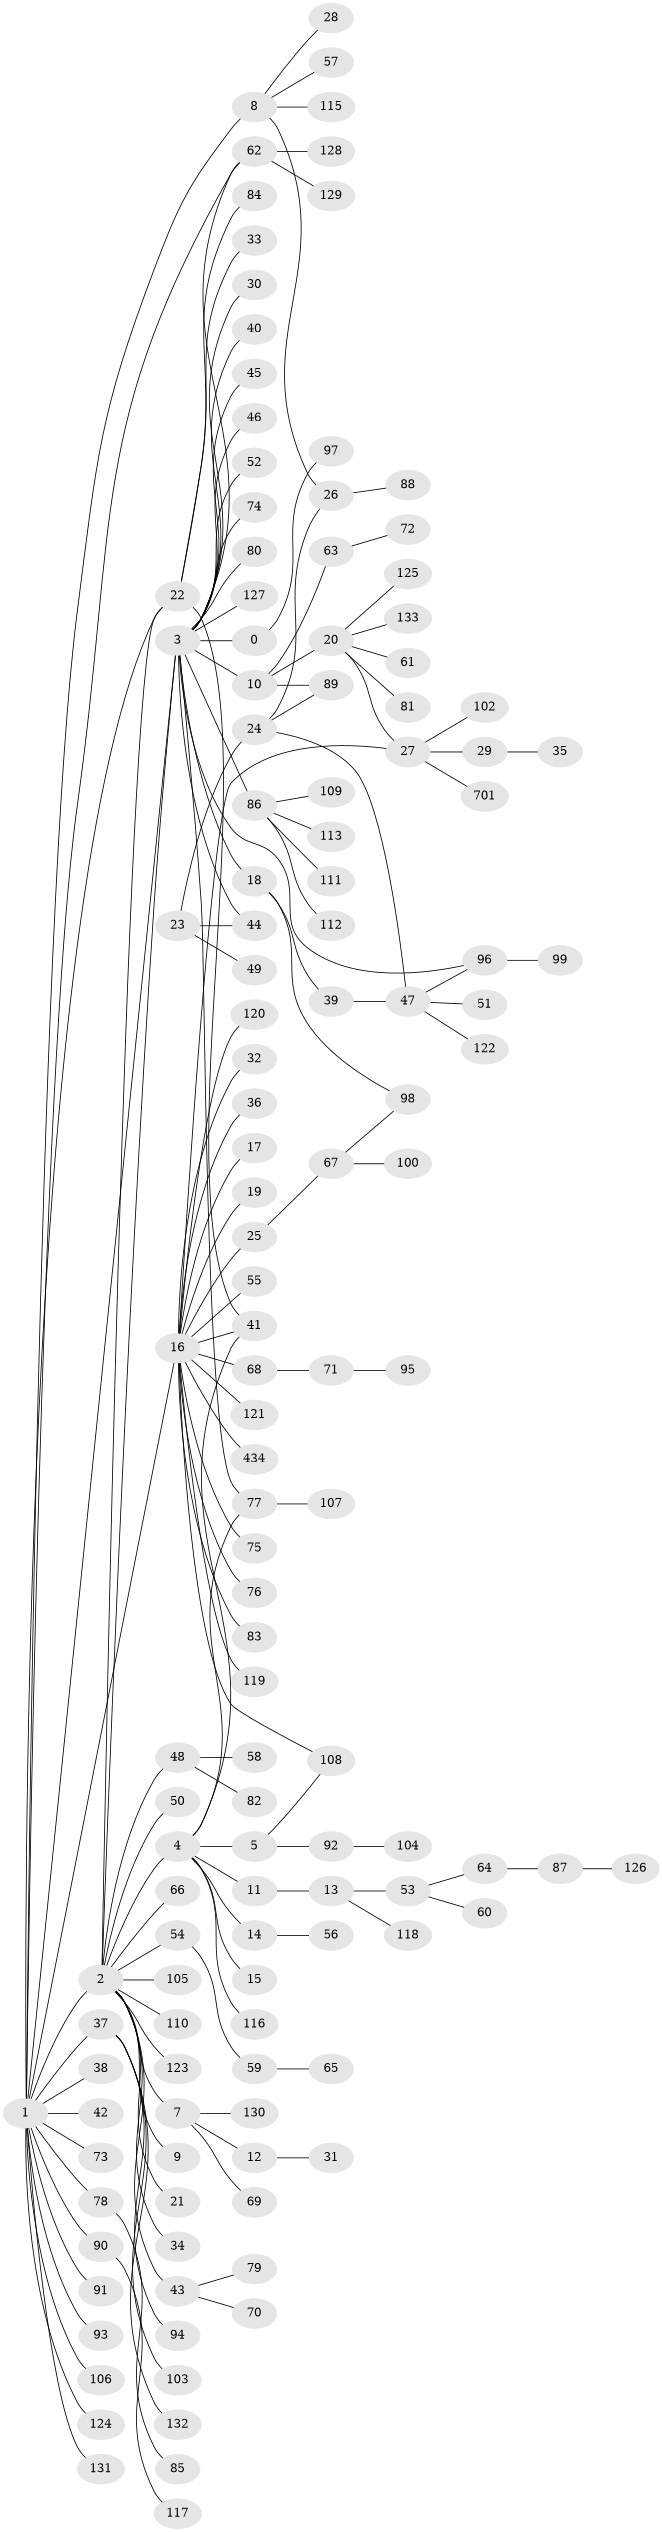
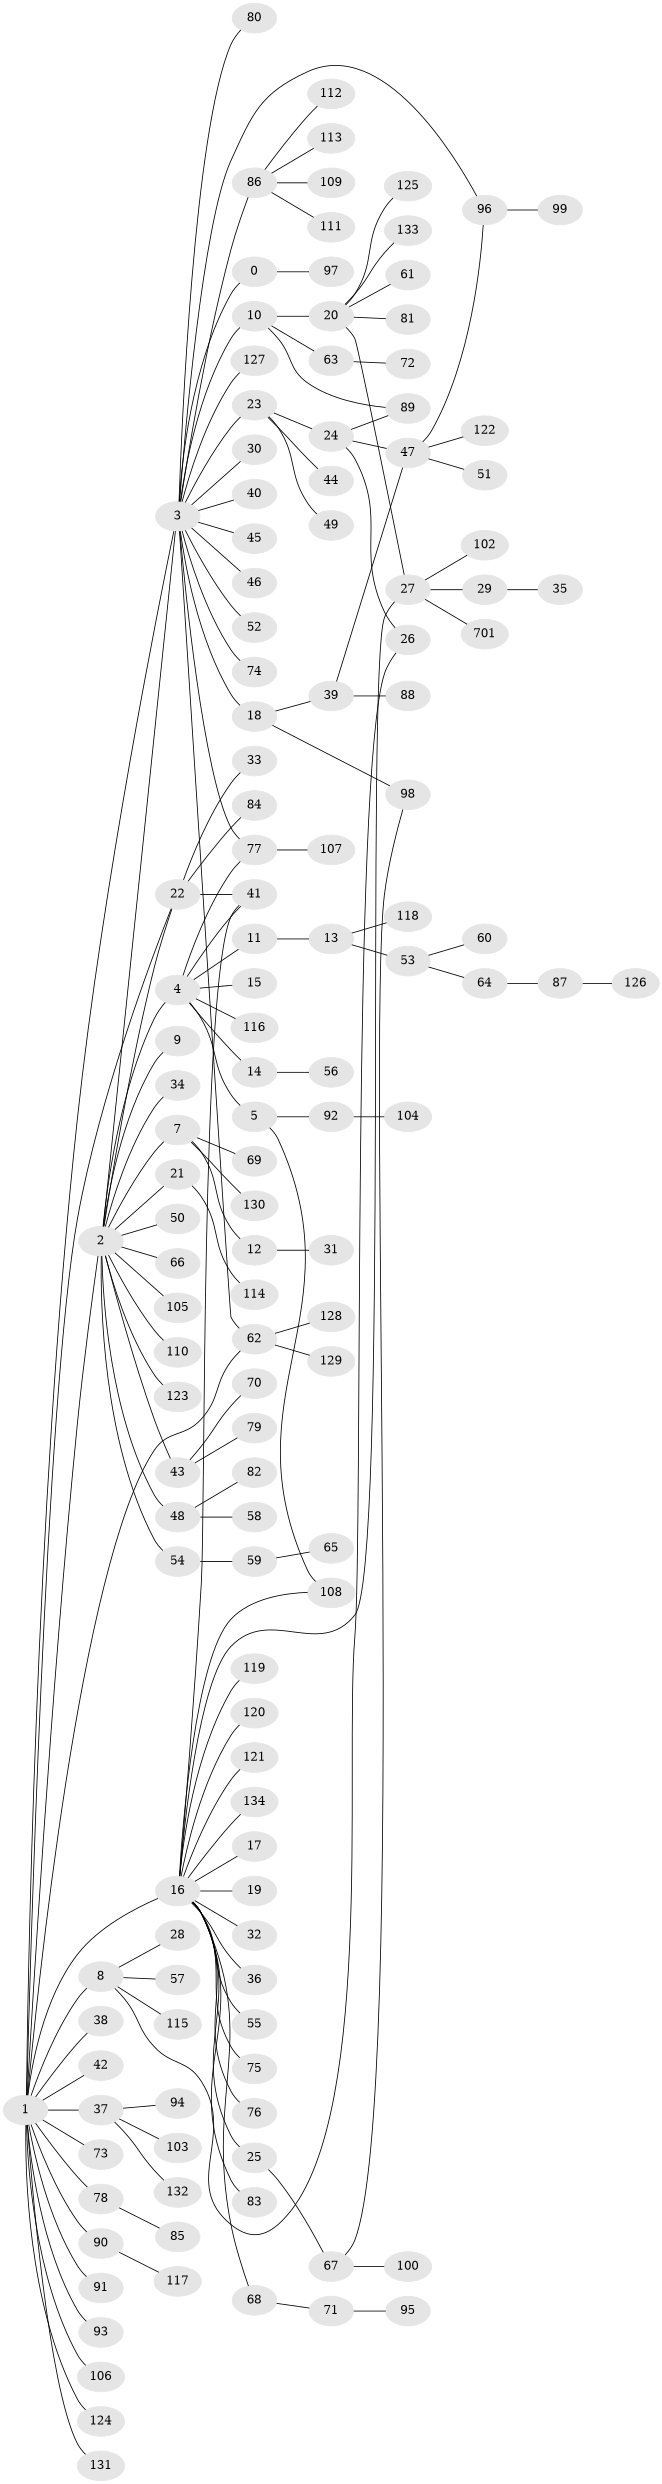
(370, 490) -> (370, 696)
(206, 842) -> (210, 458)
none -> (254, 1295)
(254, 1459) -> (254, 1802)
